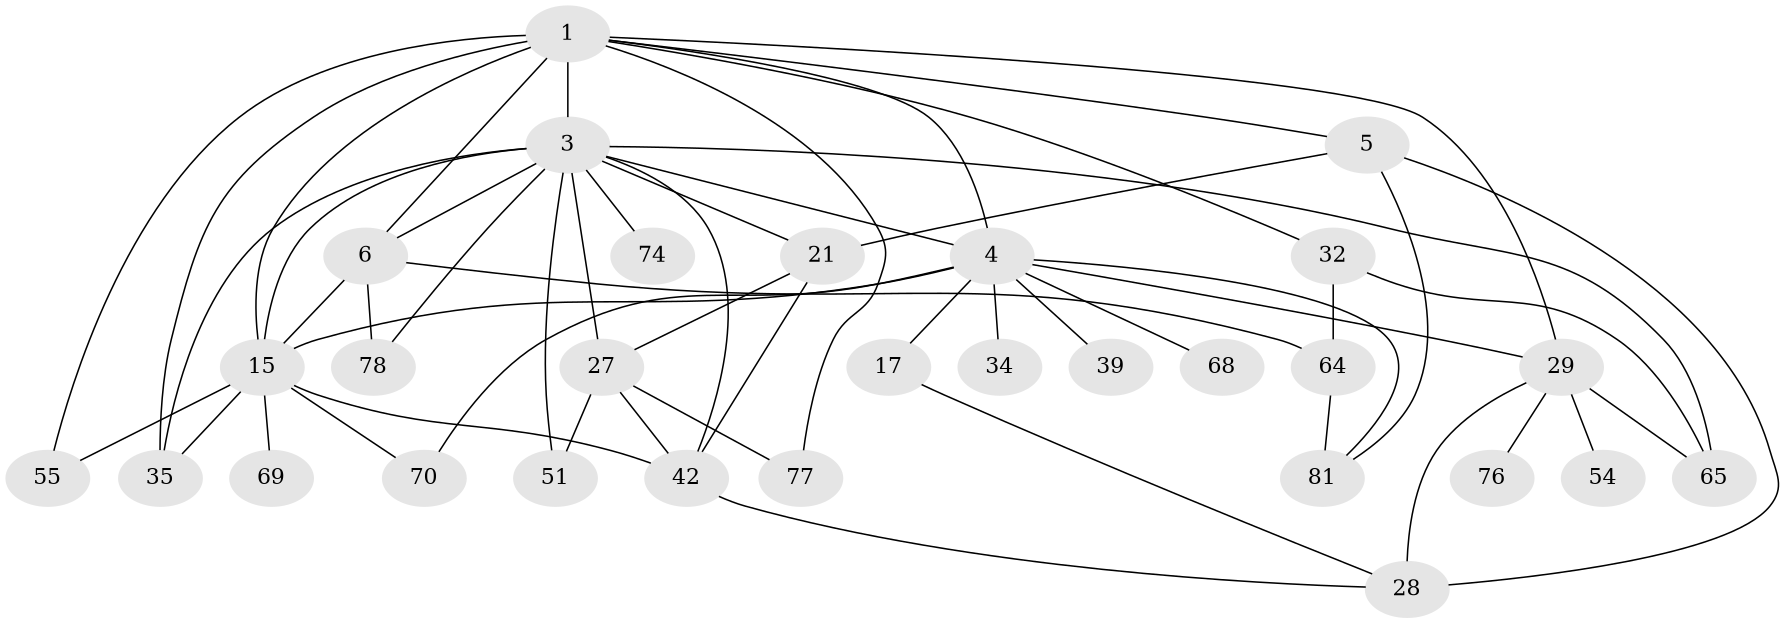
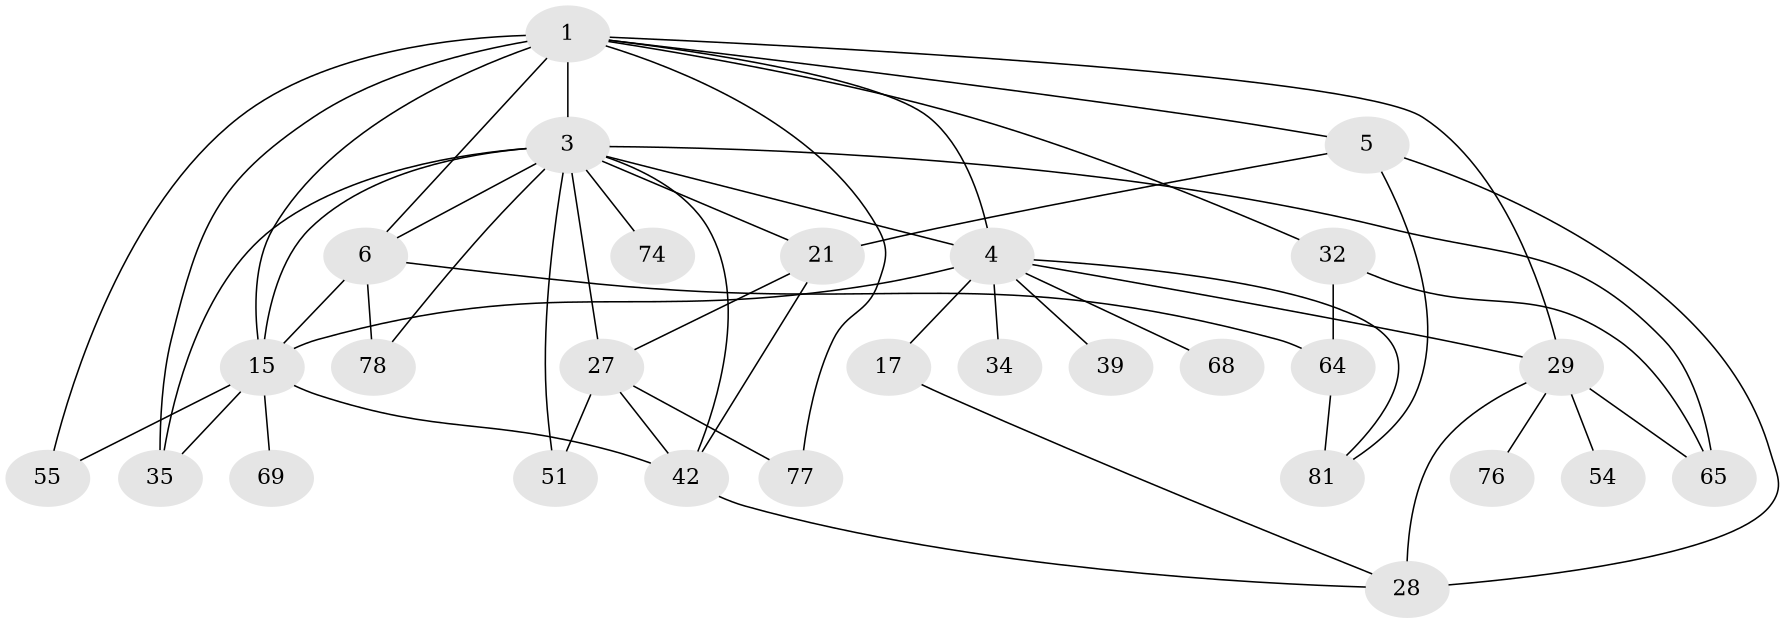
(424, 478) -> none
